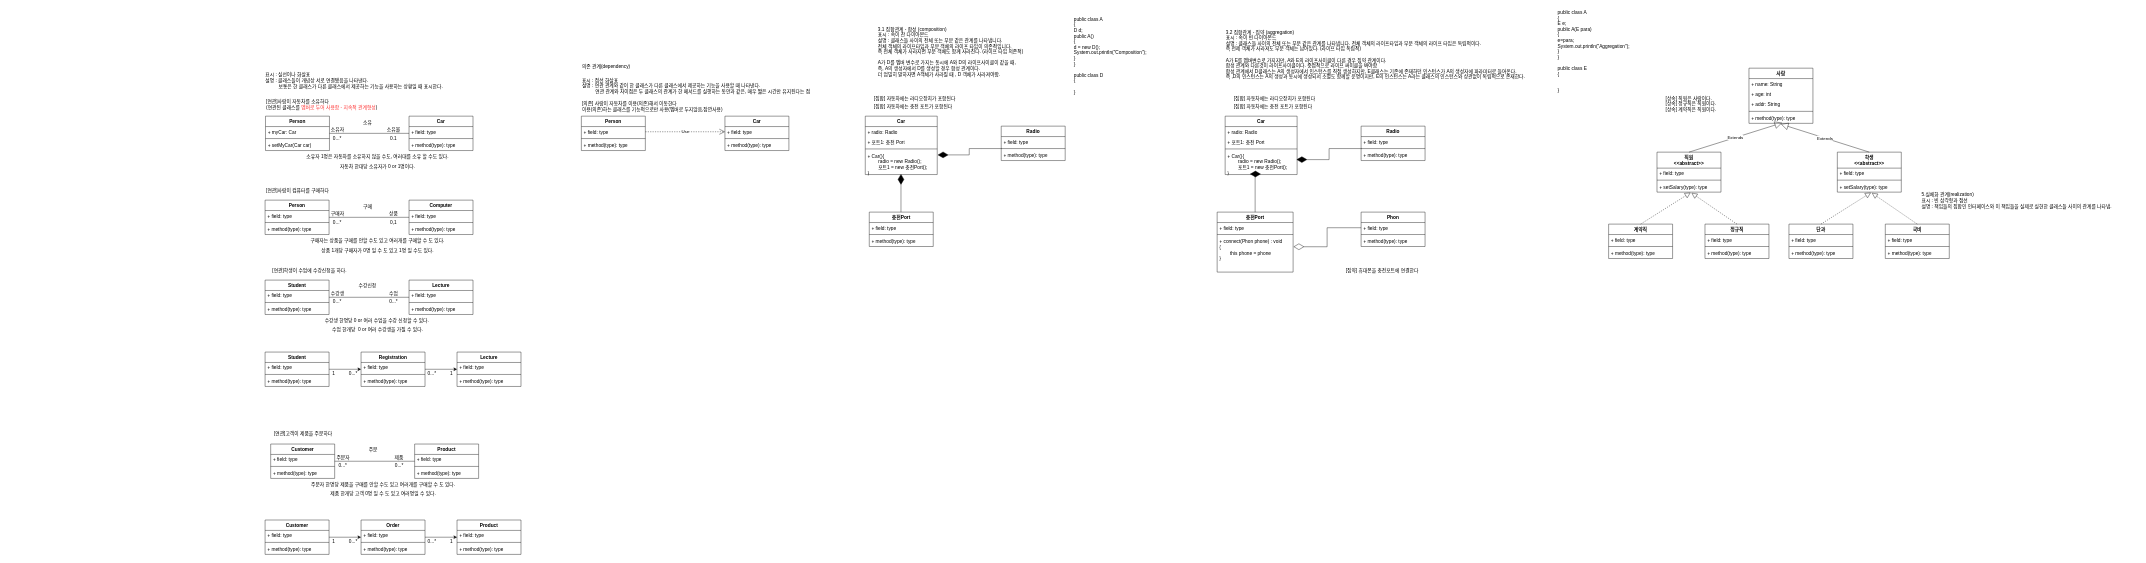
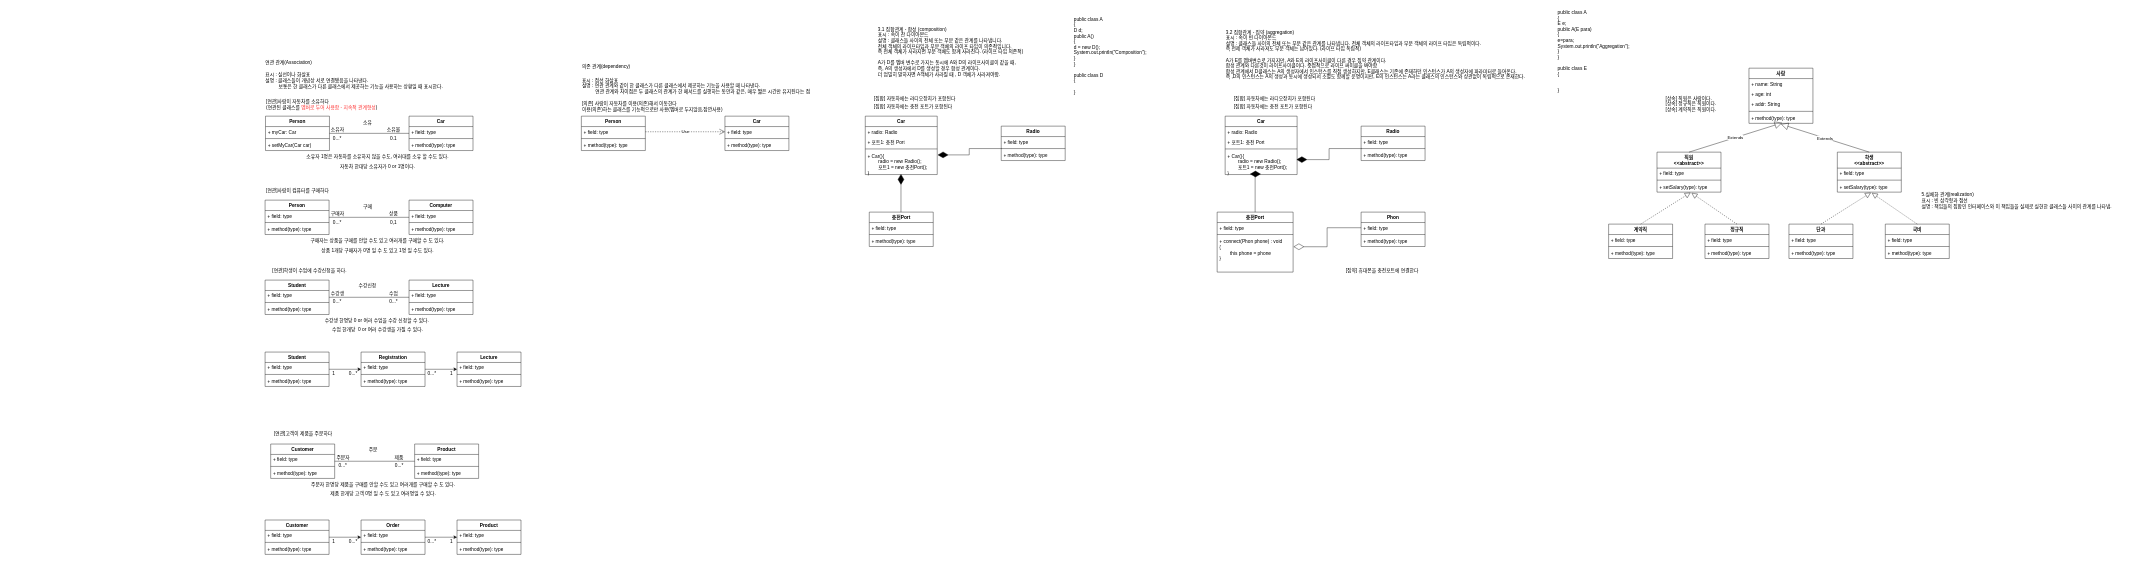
none -> (292, 62)
